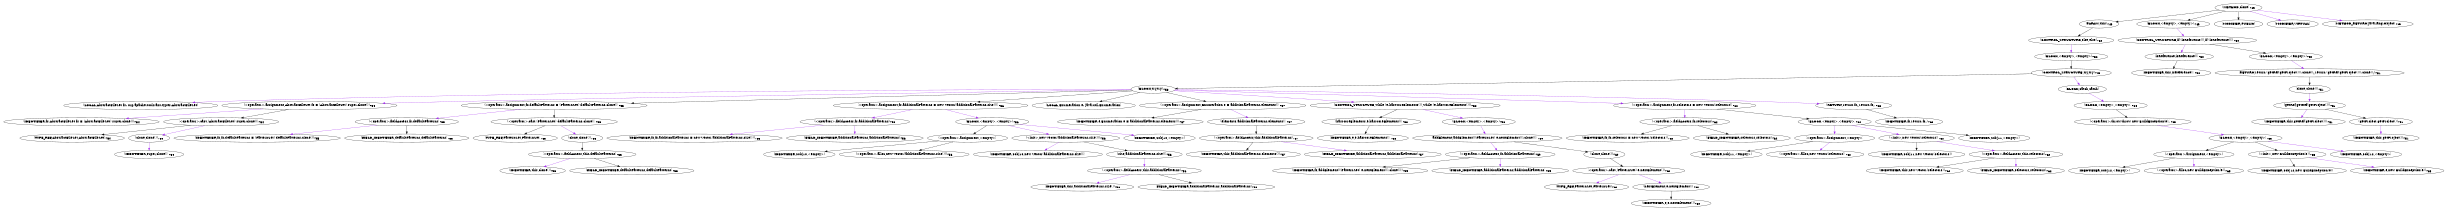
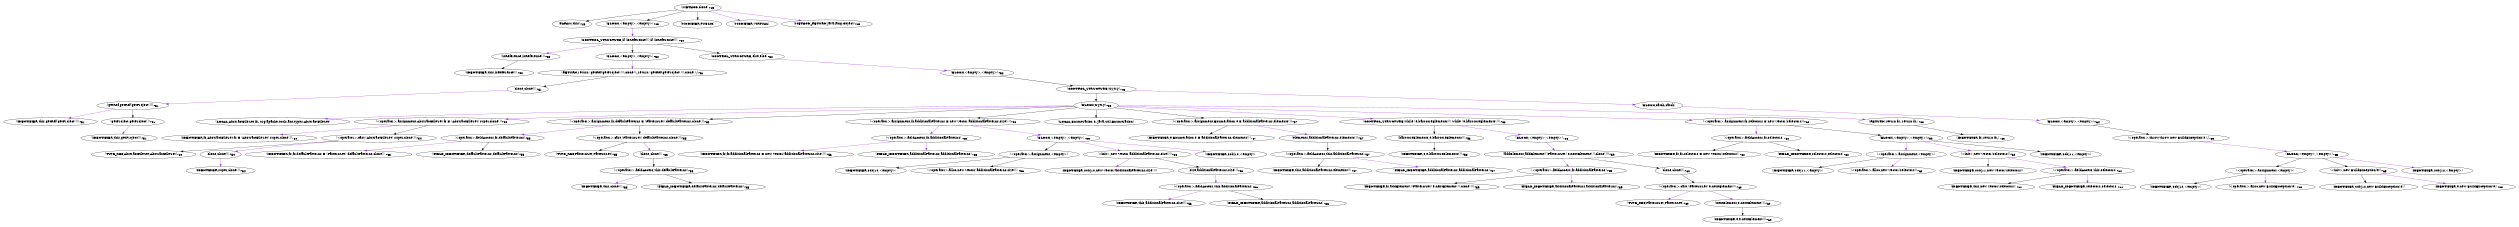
(2086, 31) -> (687, 48)
